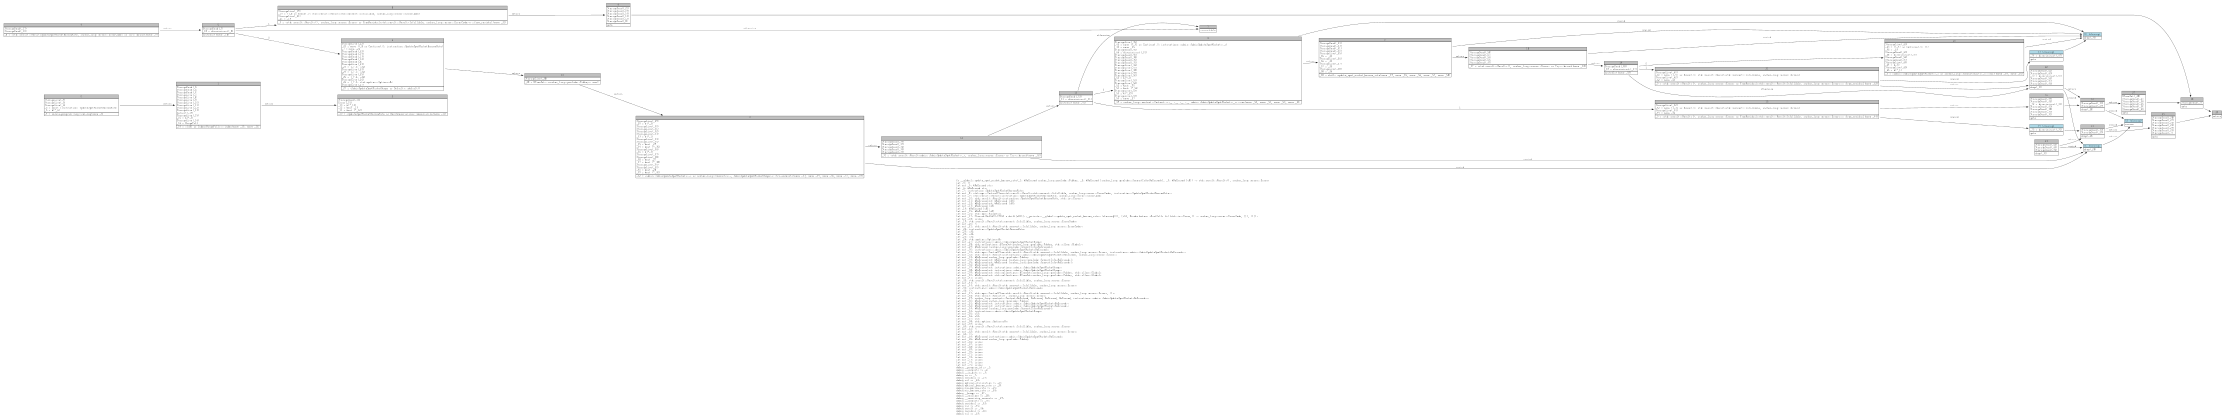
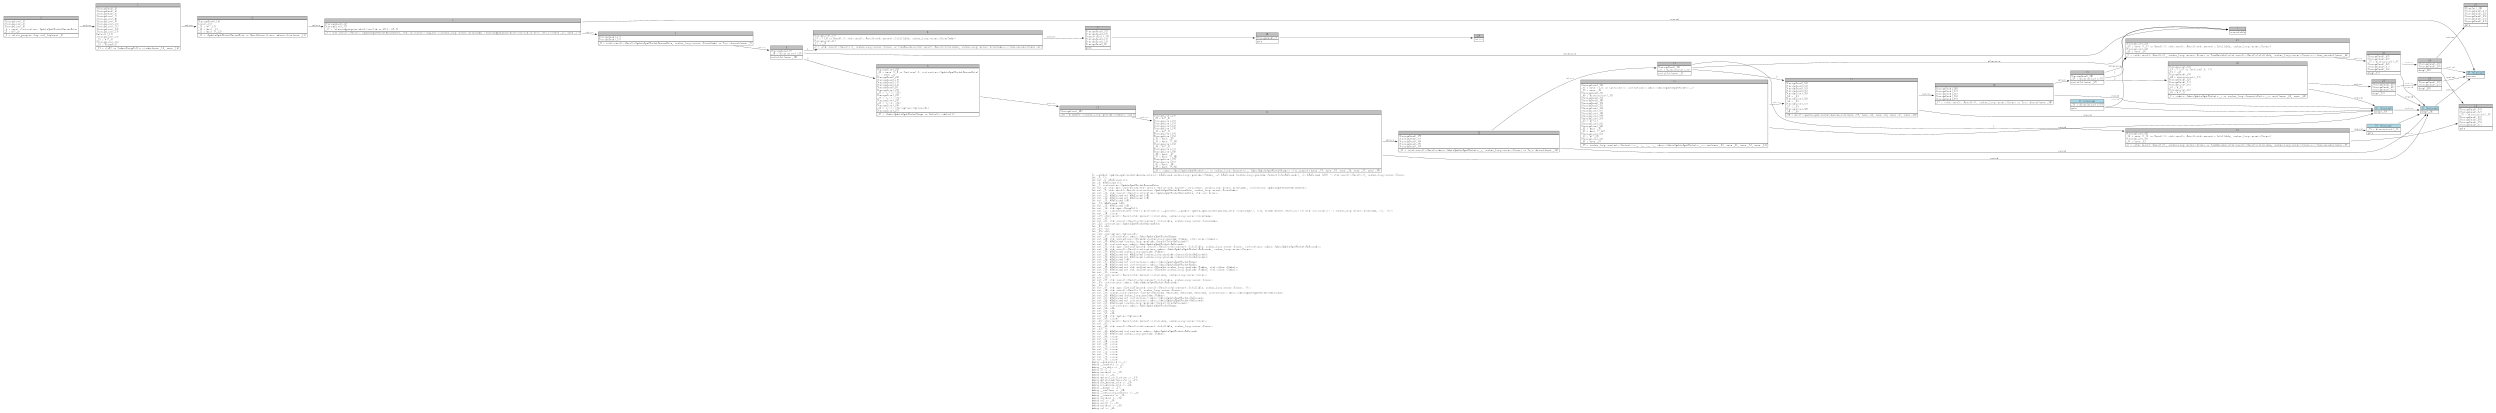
(618, 14) -> (1098, 37)
none -> (453, 27)
(1962, 82) -> (2123, 89)
none -> (2339, 85)
(1103, 92) -> (1738, 73)
(1826, 93) -> (2150, 28)
(2162, 103) -> none
(2071, 106) -> (2451, 88)
none -> (2406, 110)
(2163, 125) -> none
(2071, 131) -> (2408, 119)
